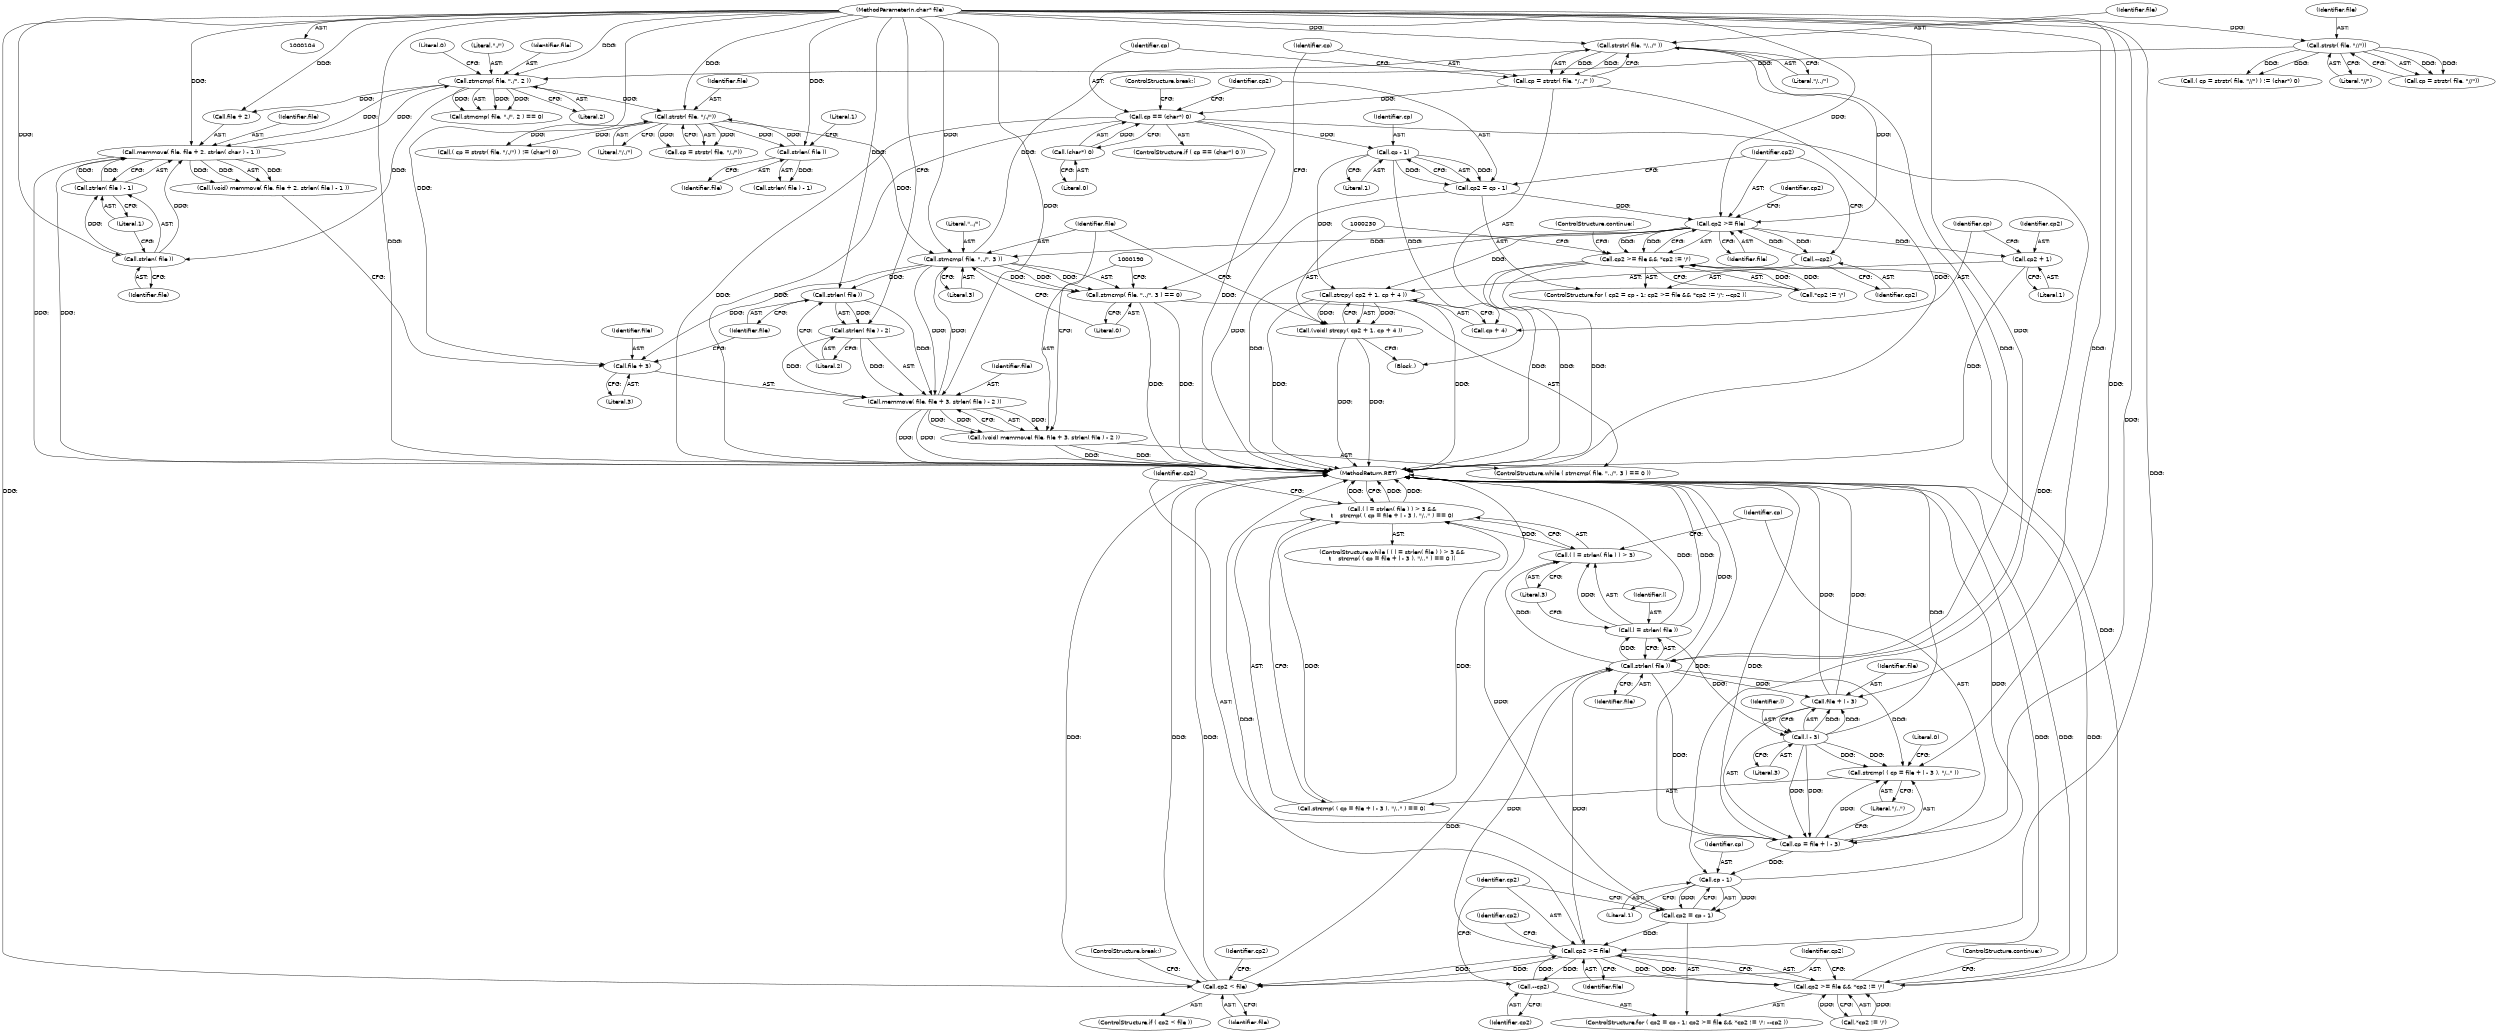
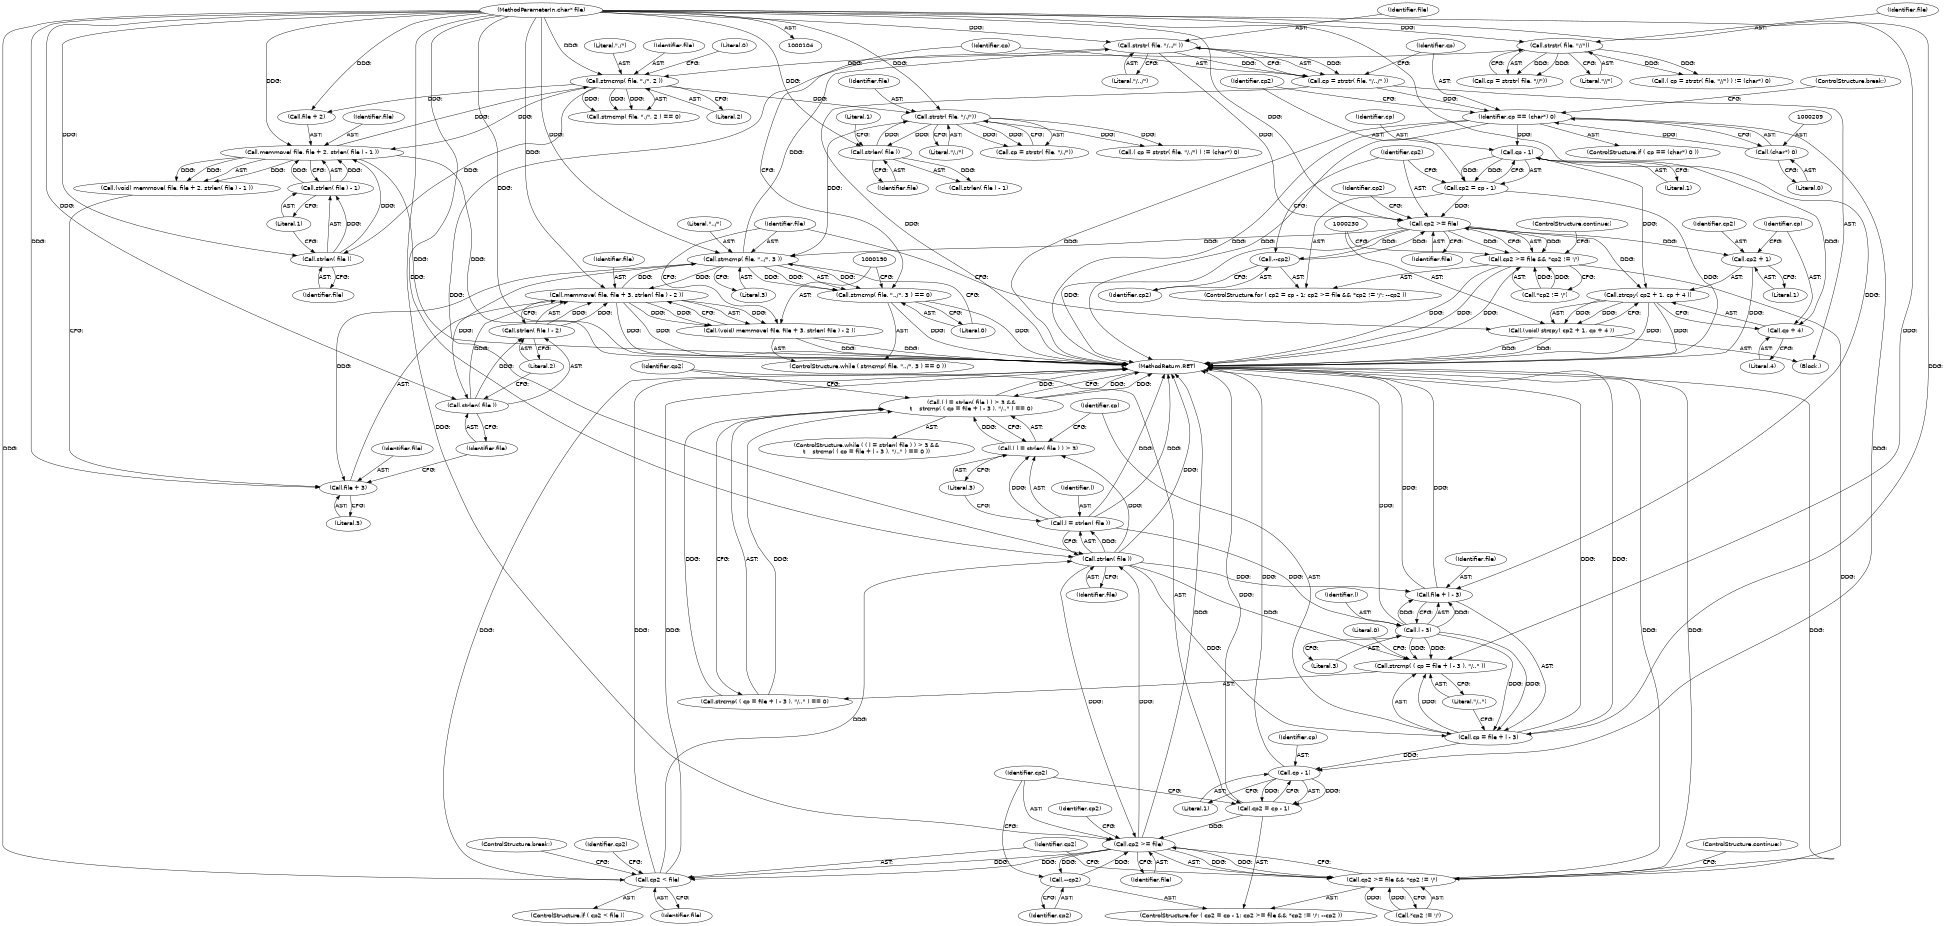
(1160, 117) -> (1517, 117)
none -> (1810, 117)
(191, 153) -> (312, 153)
(916, 173) -> (530, 306)
(1392, 349) -> (1747, 349)
none -> (1762, 367)
